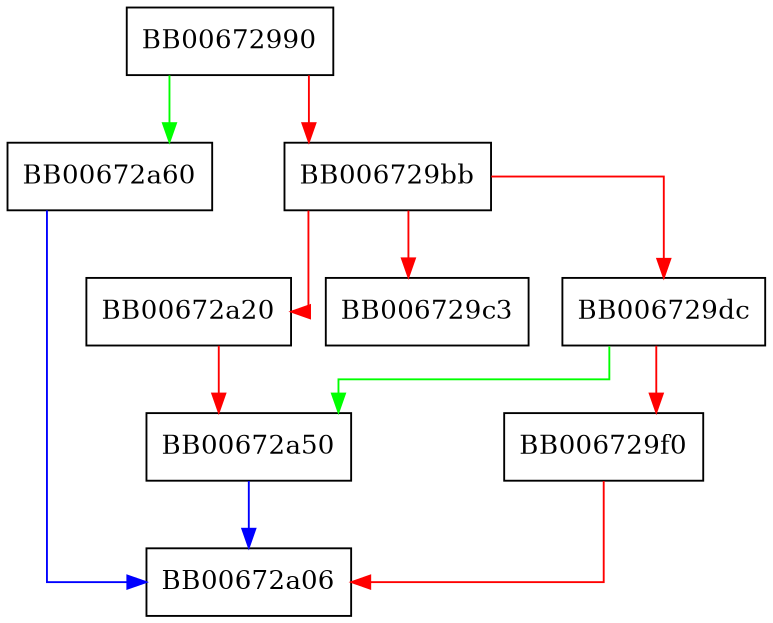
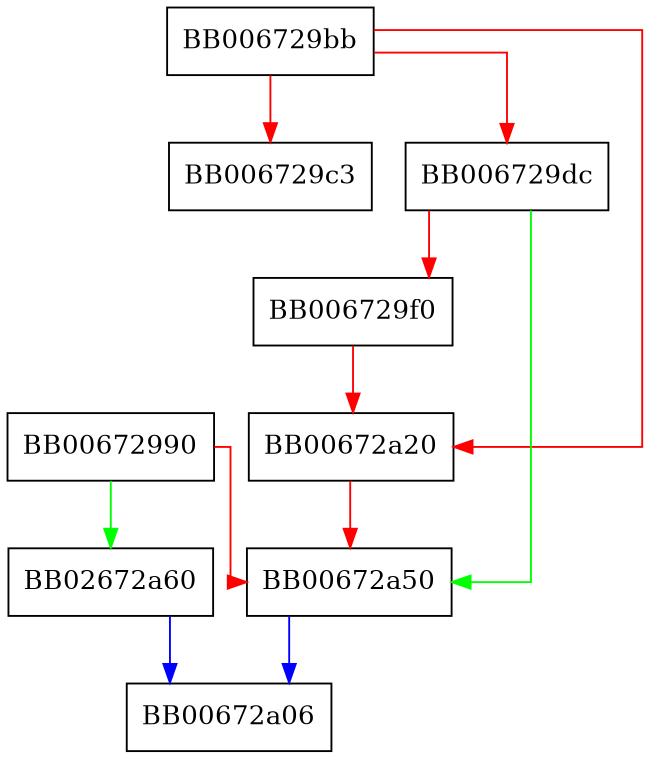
(309, 99) -> (230, 507)
(110, 177) -> (111, 582)
(538, 582) -> (353, 370)
